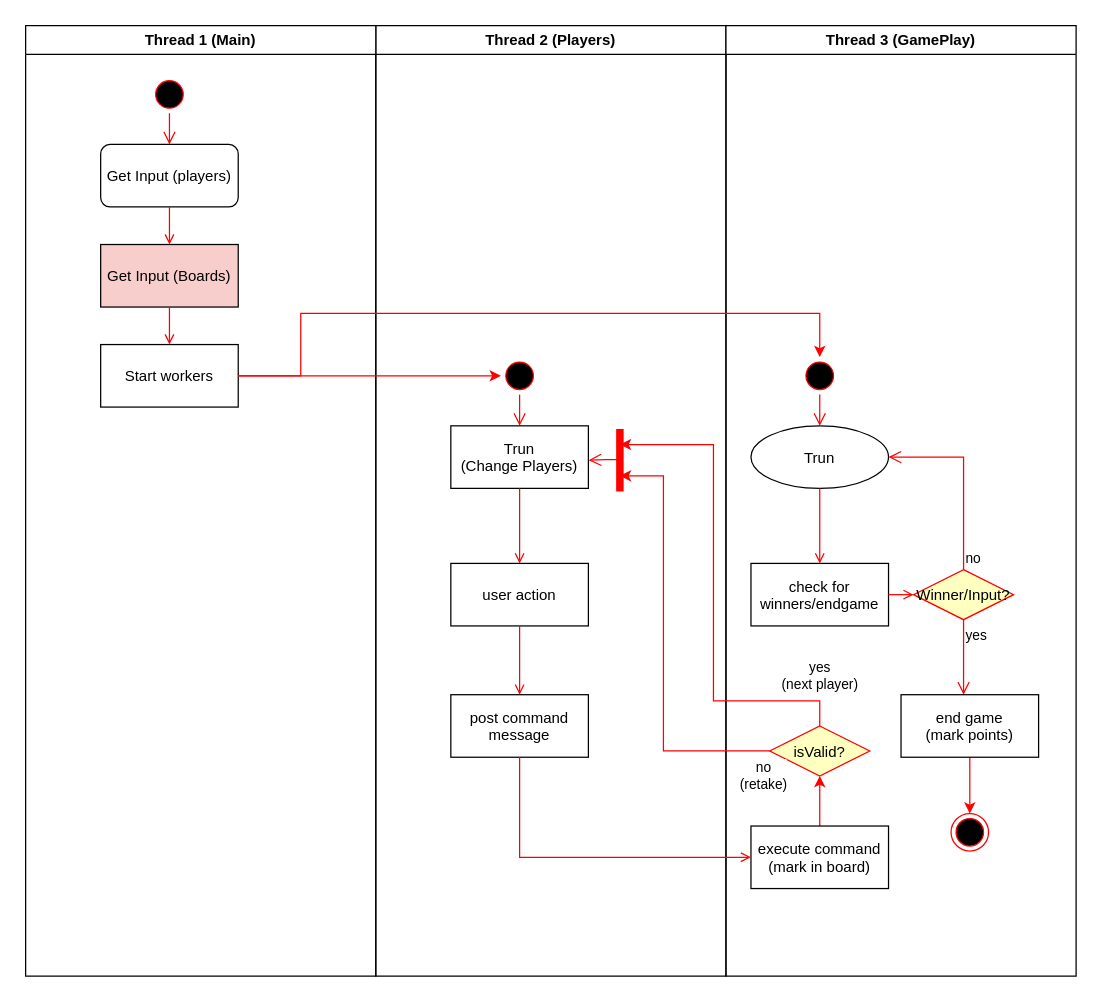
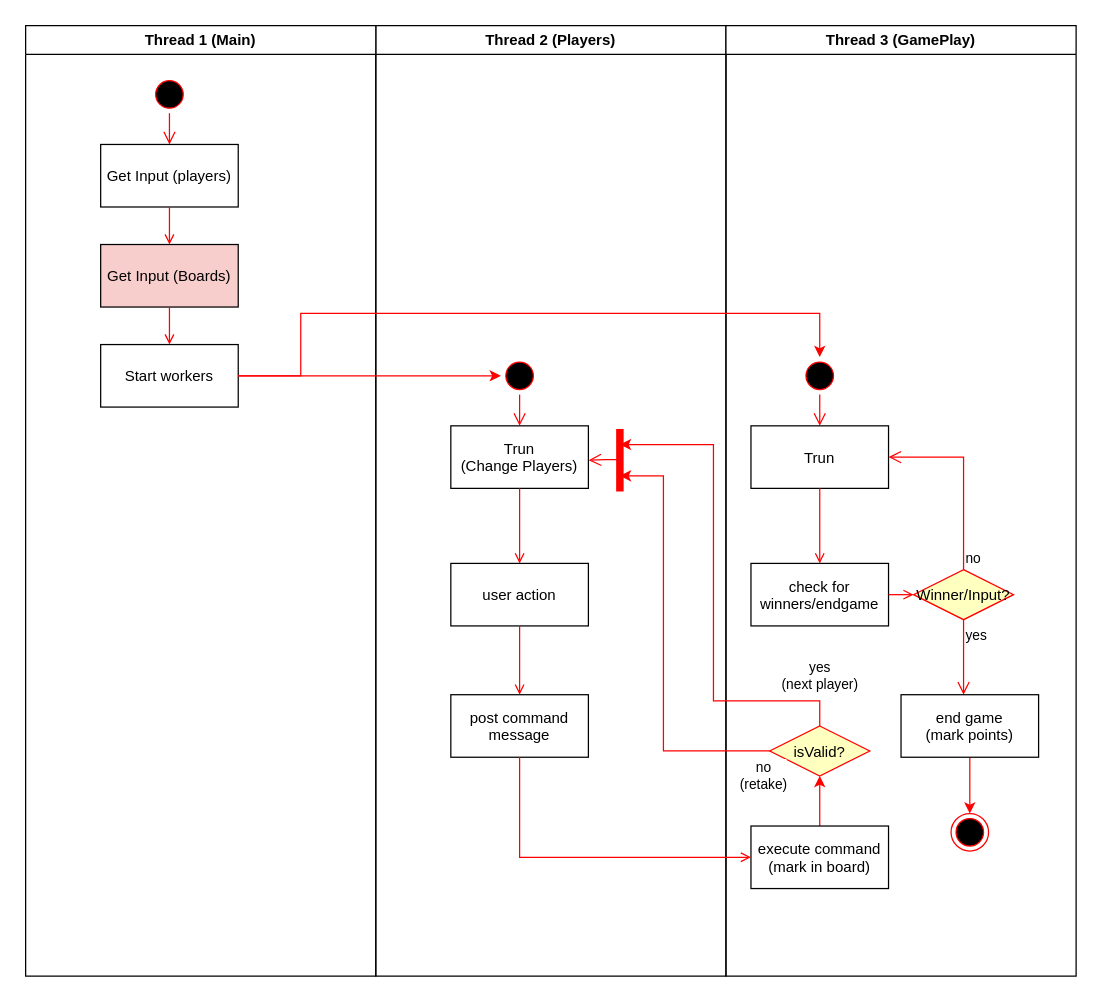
(169, 176) -> (169, 176)
(819, 457) -> (819, 457)
